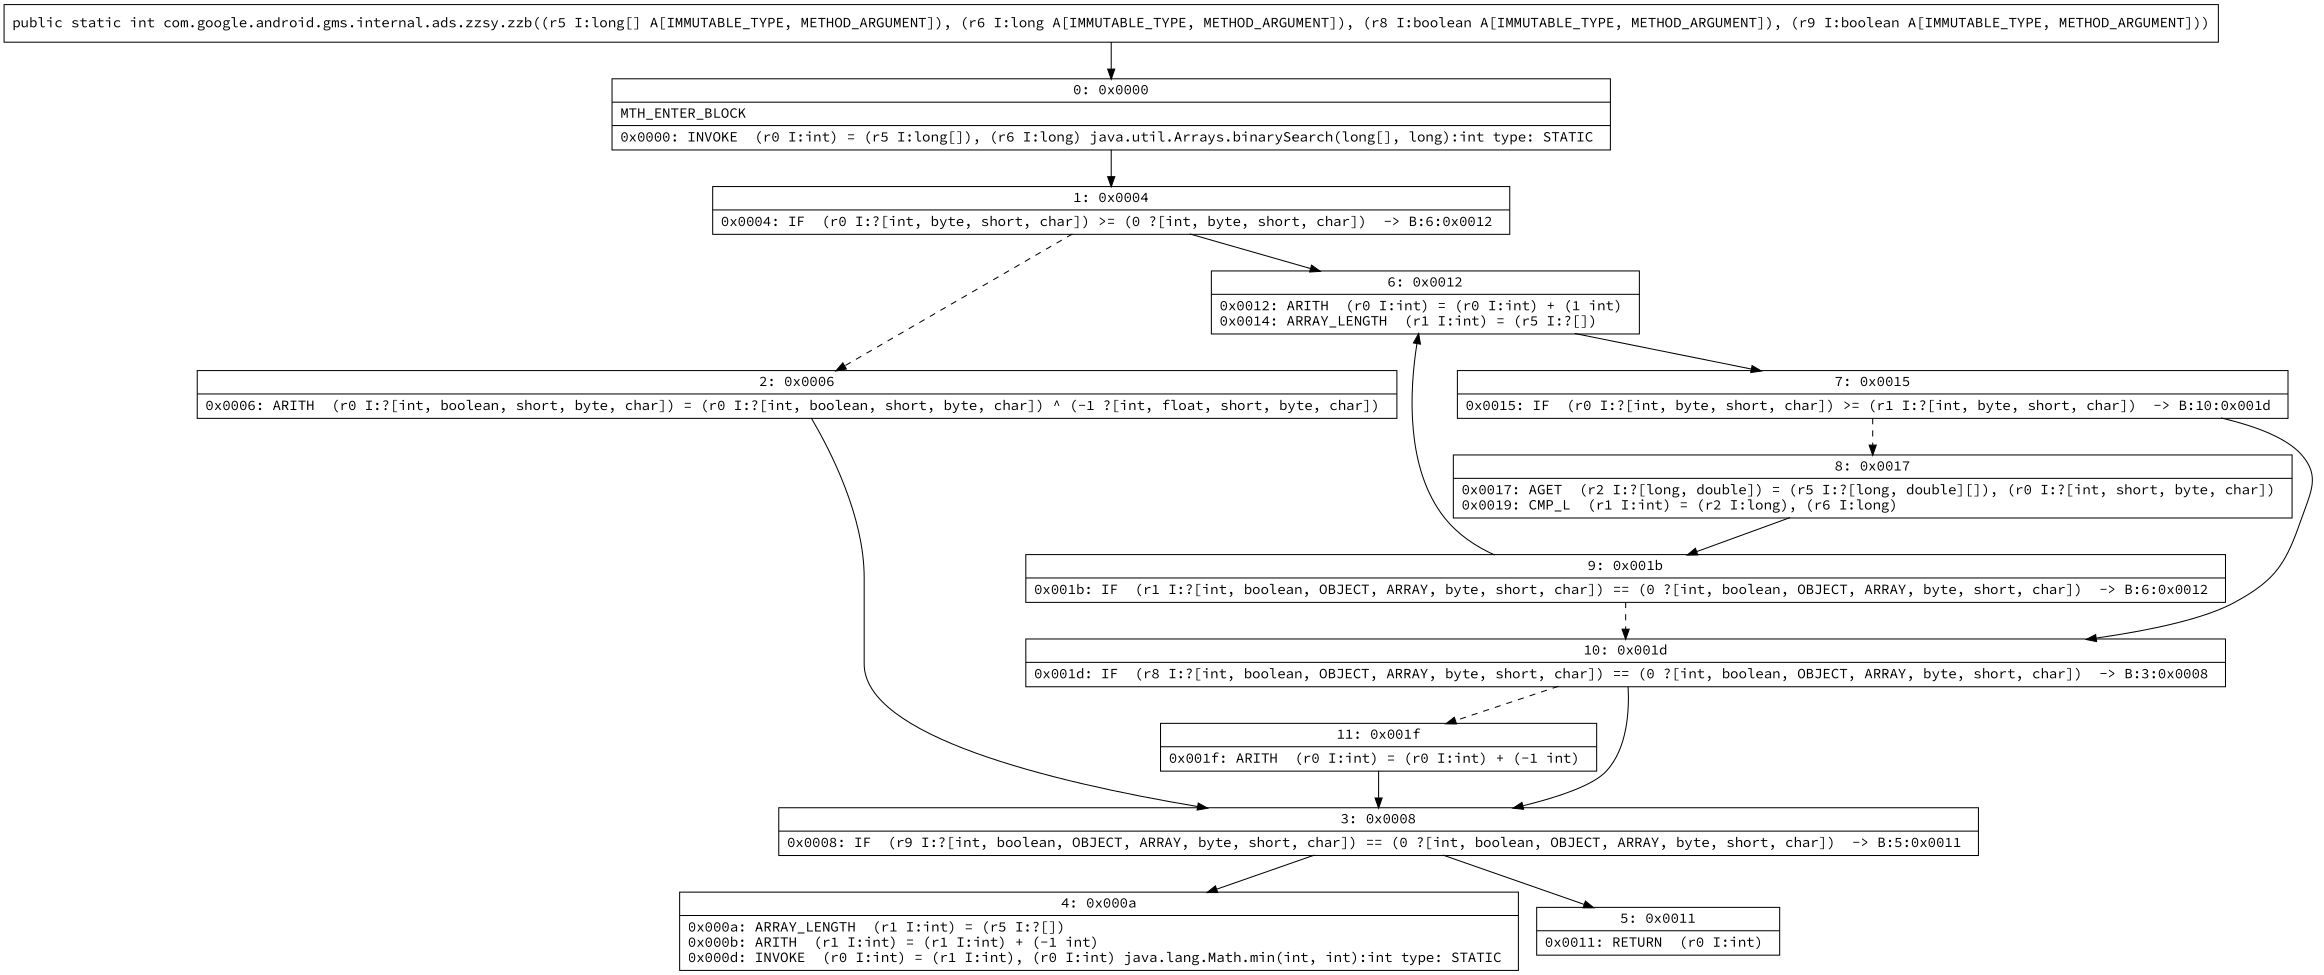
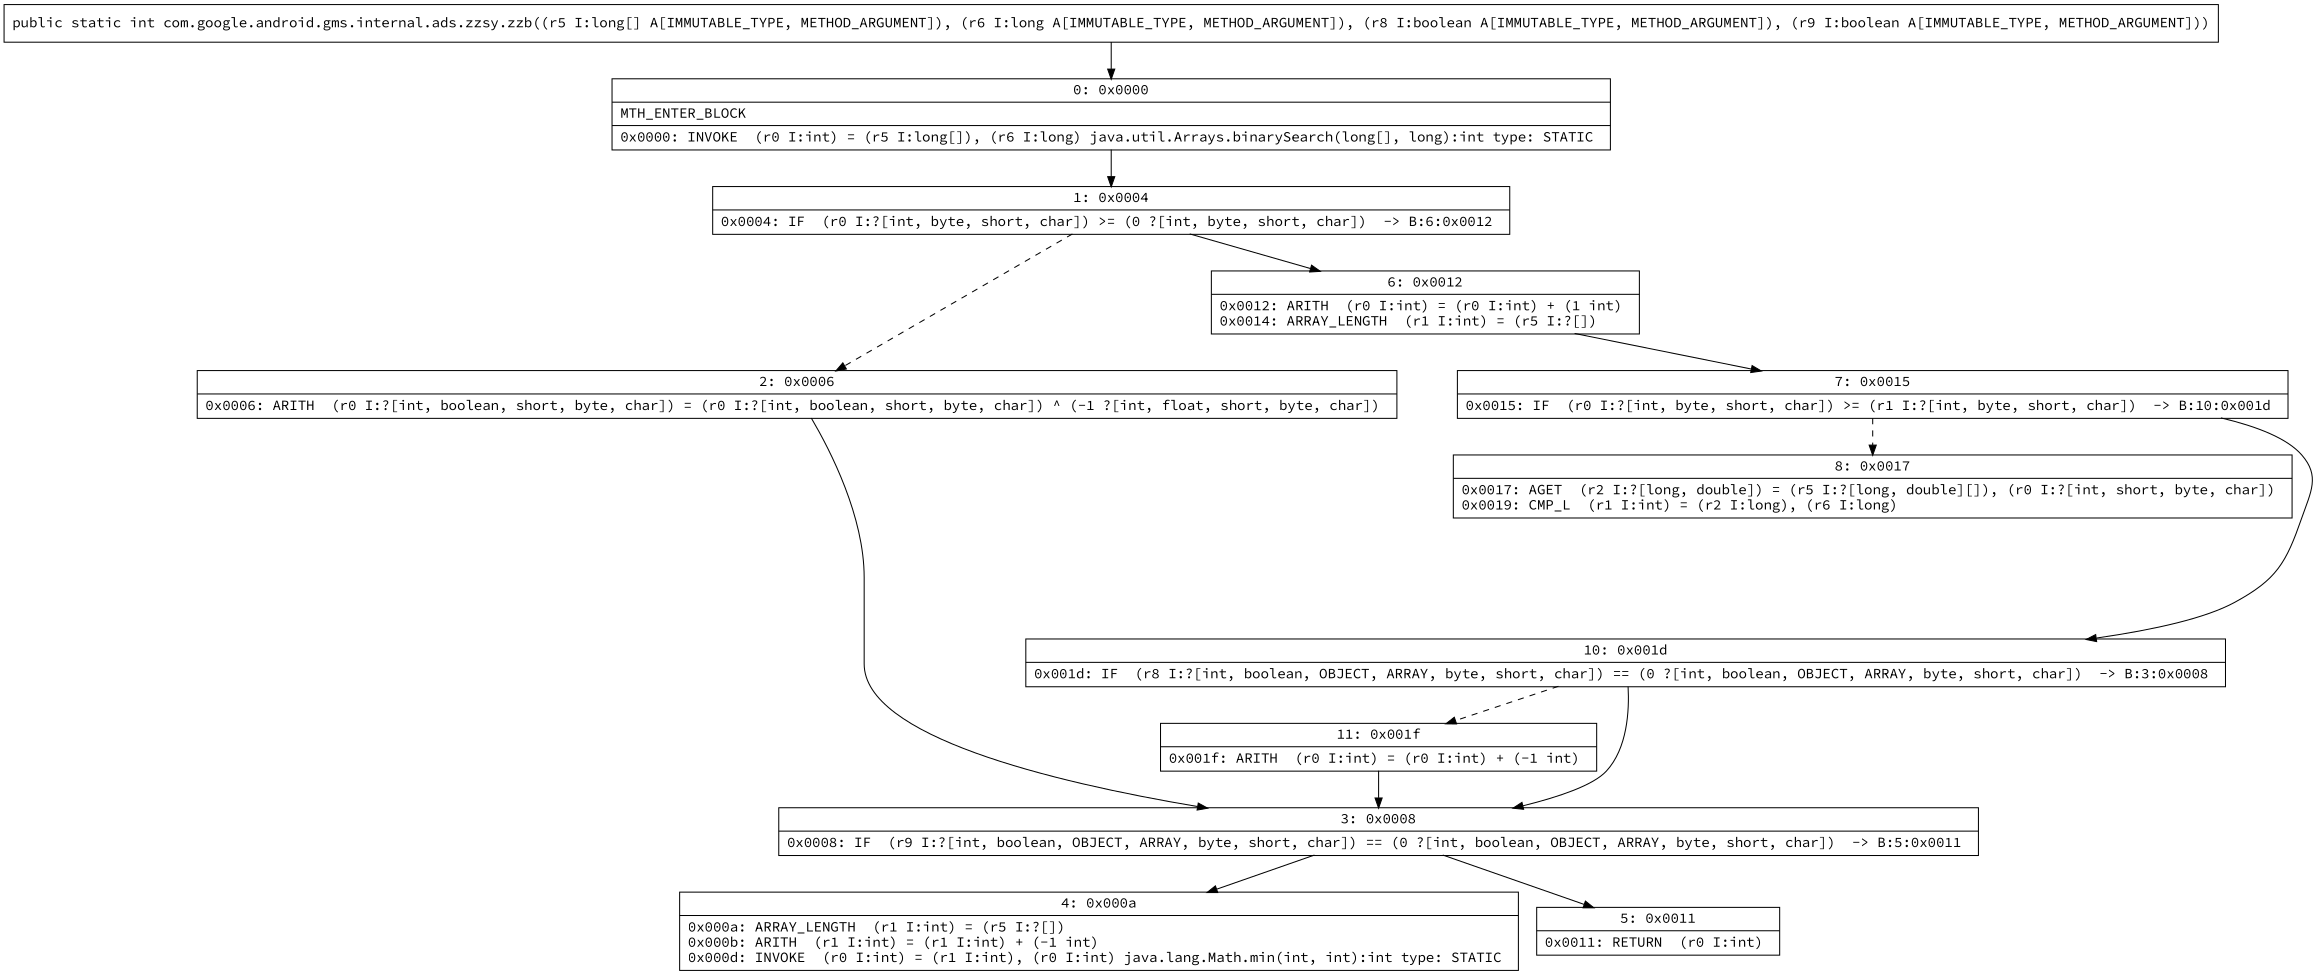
(1626, 578) -> none
